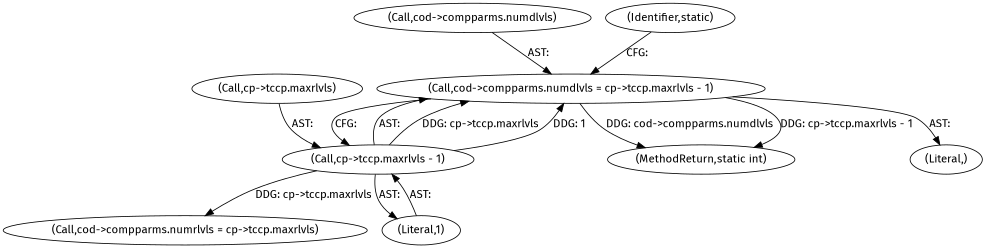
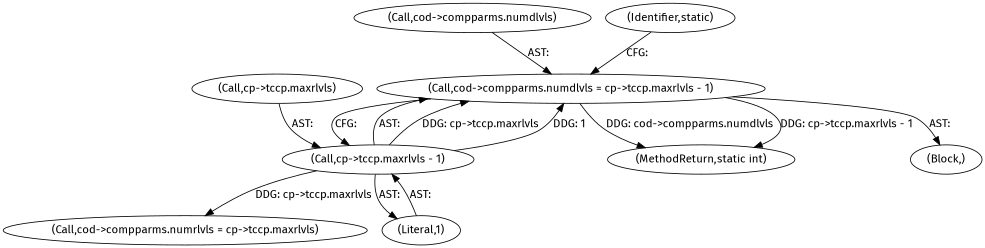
(946, 160) -> (946, 160)
